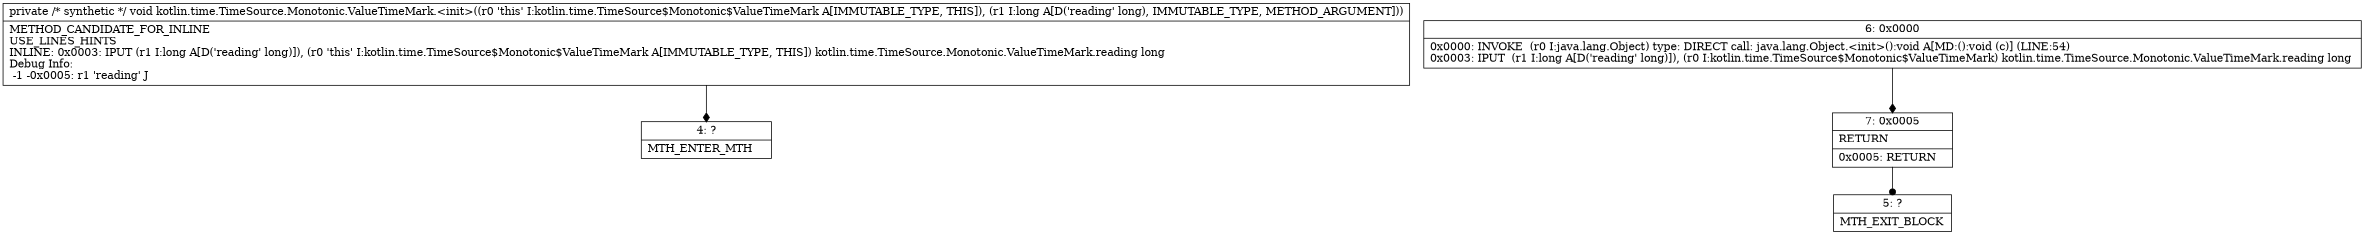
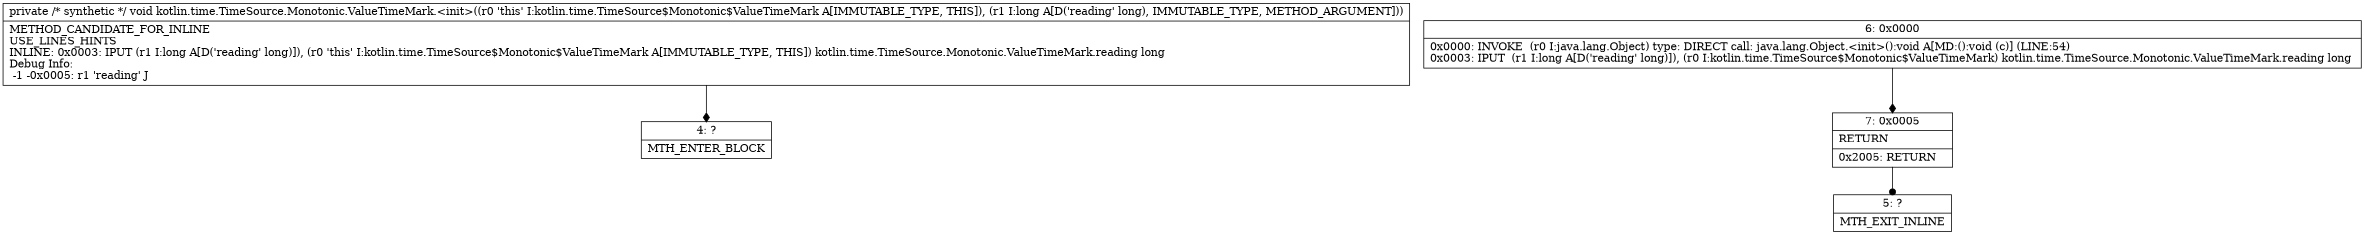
(700, 149) -> (706, 149)
(1893, 158) -> (1893, 158)
(1892, 222) -> (1893, 222)
